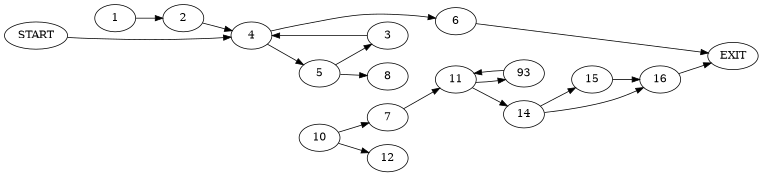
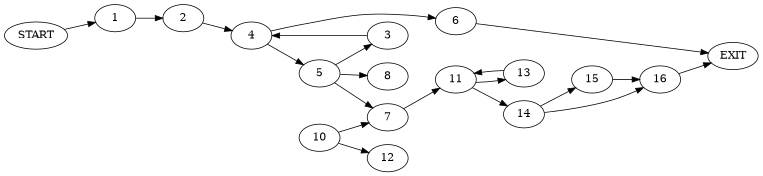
(145, 40) -> (76, 27)
(524, 73) -> (524, 73)
none -> (351, 93)
